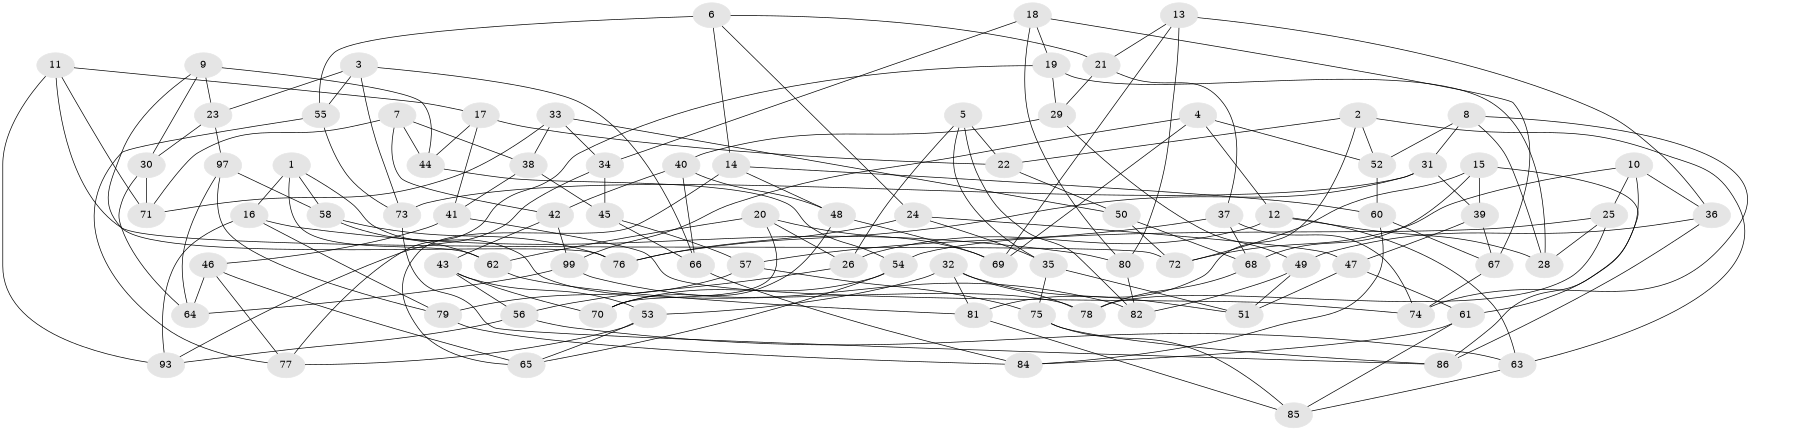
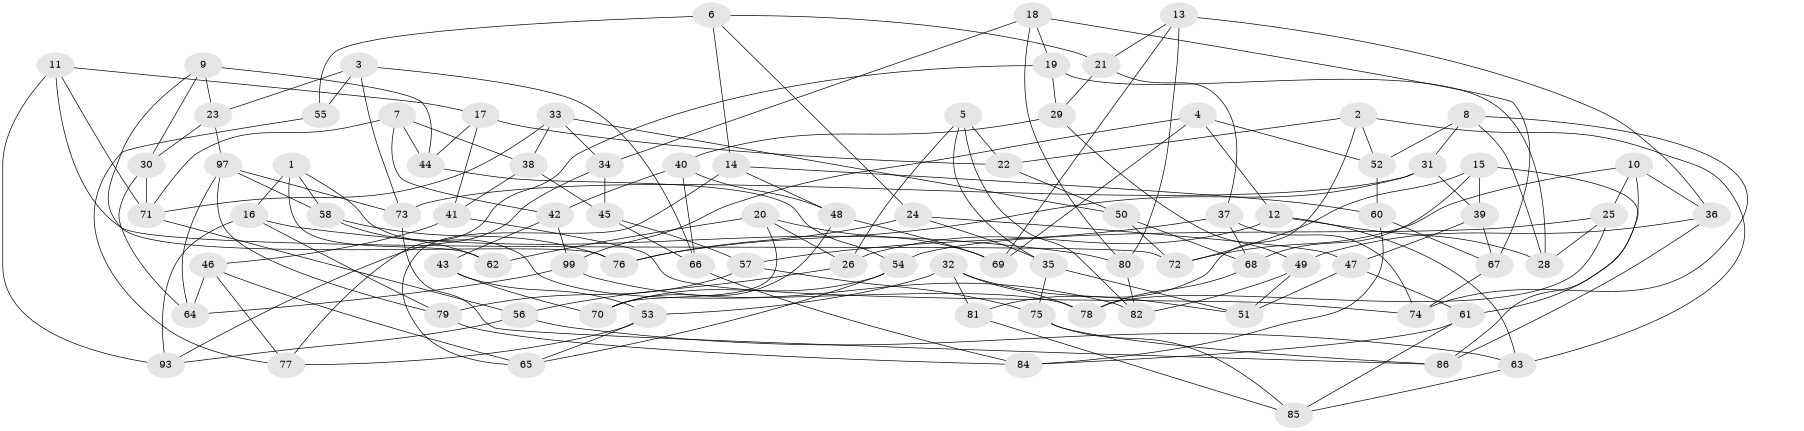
(347, 175) -> (316, 191)
(481, 290) -> (333, 265)
(742, 302) -> none
